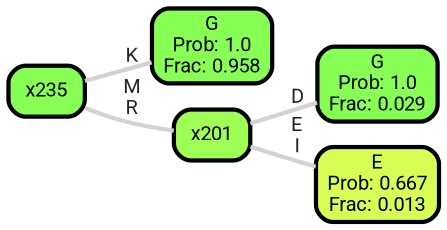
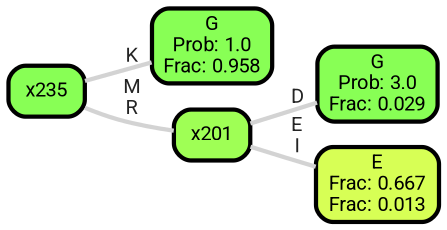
(378, 84) -> (378, 84)
(378, 185) -> (378, 185)
